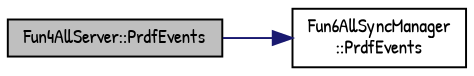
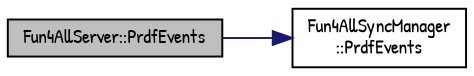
(379, 38) -> (379, 38)
